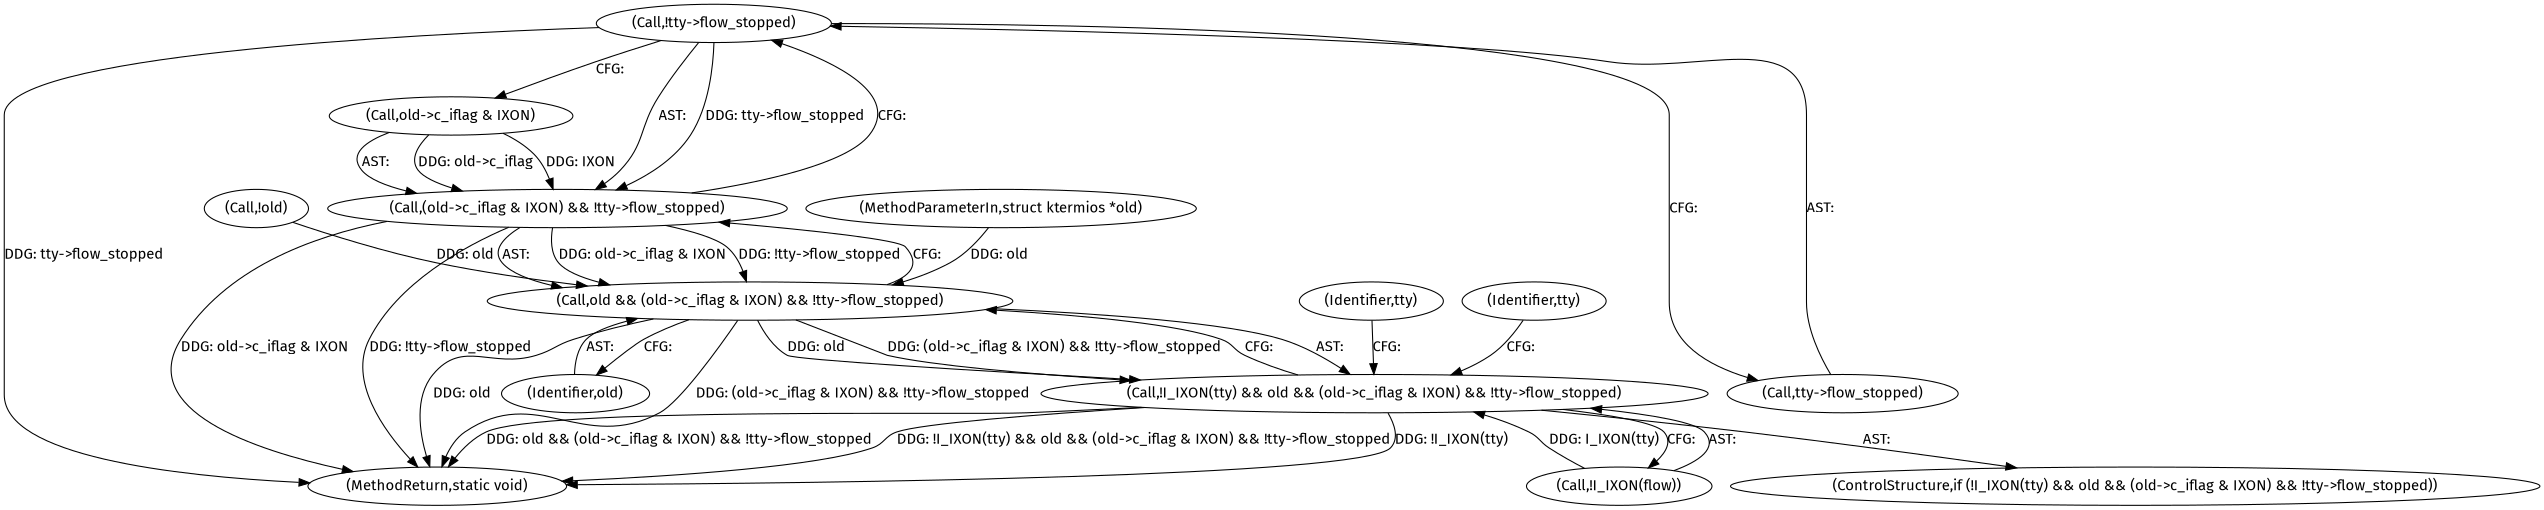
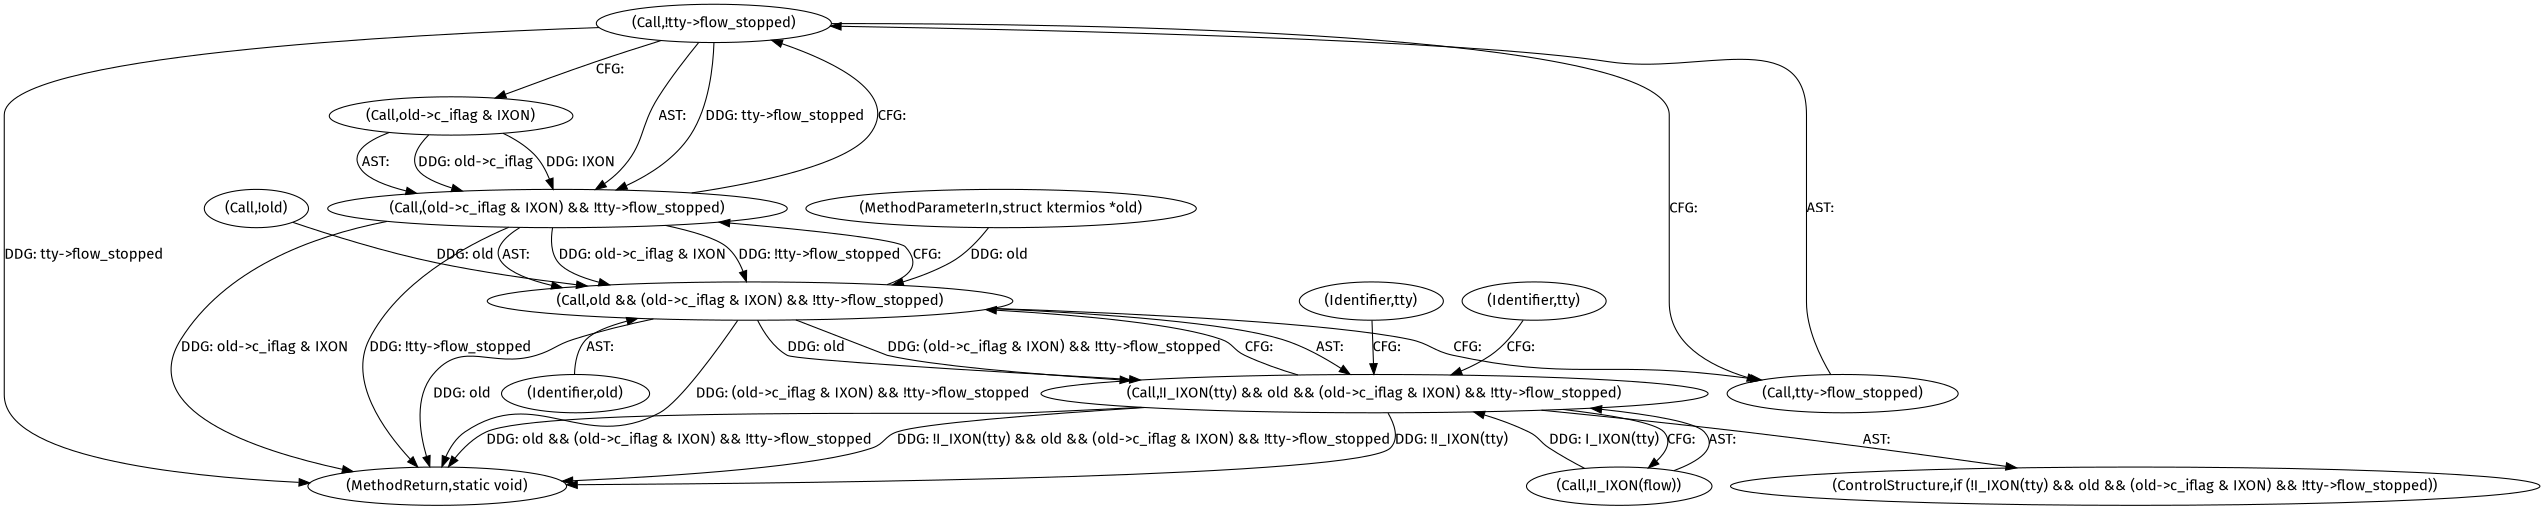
(644, 339) -> (1355, 331)
